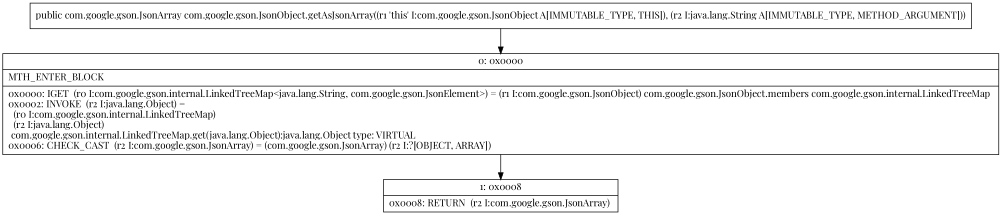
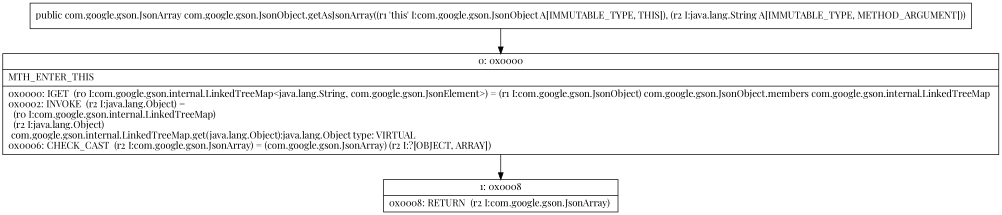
(56, 77) -> (51, 77)
